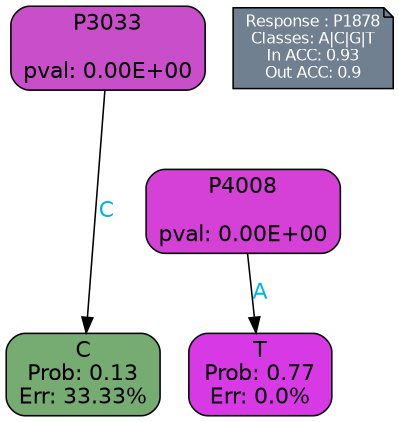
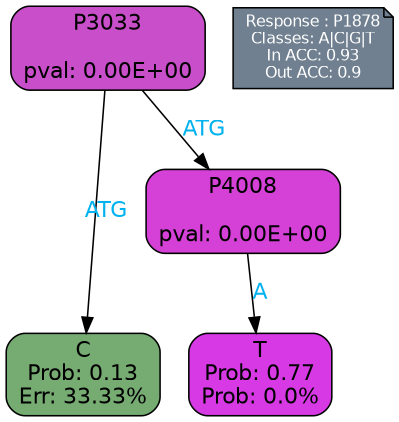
none -> (170, 124)
(106, 211) -> (106, 211)
(260, 375) -> (260, 375)
